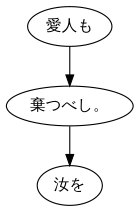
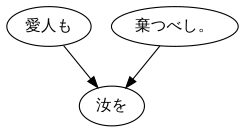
(70, 61) -> (77, 62)
